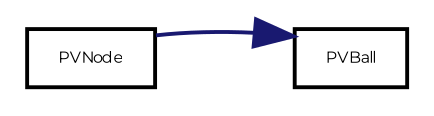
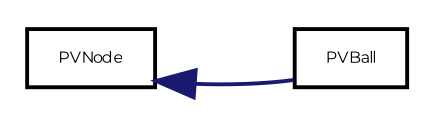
(205, 32) -> (244, 84)
